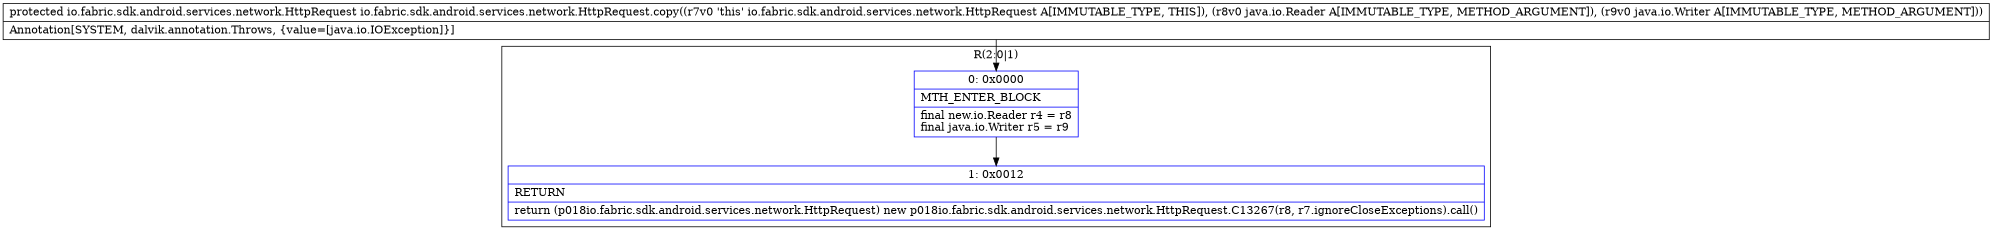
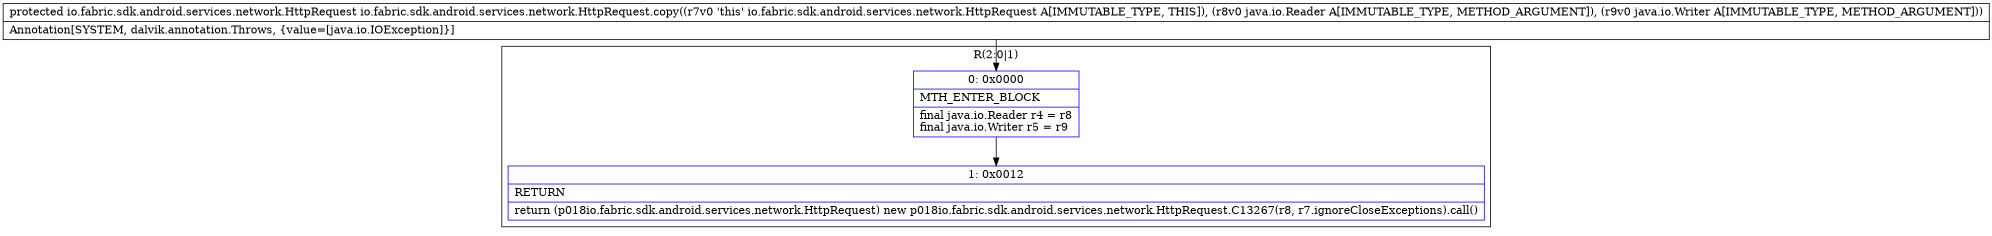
(996, 116) -> (996, 116)
